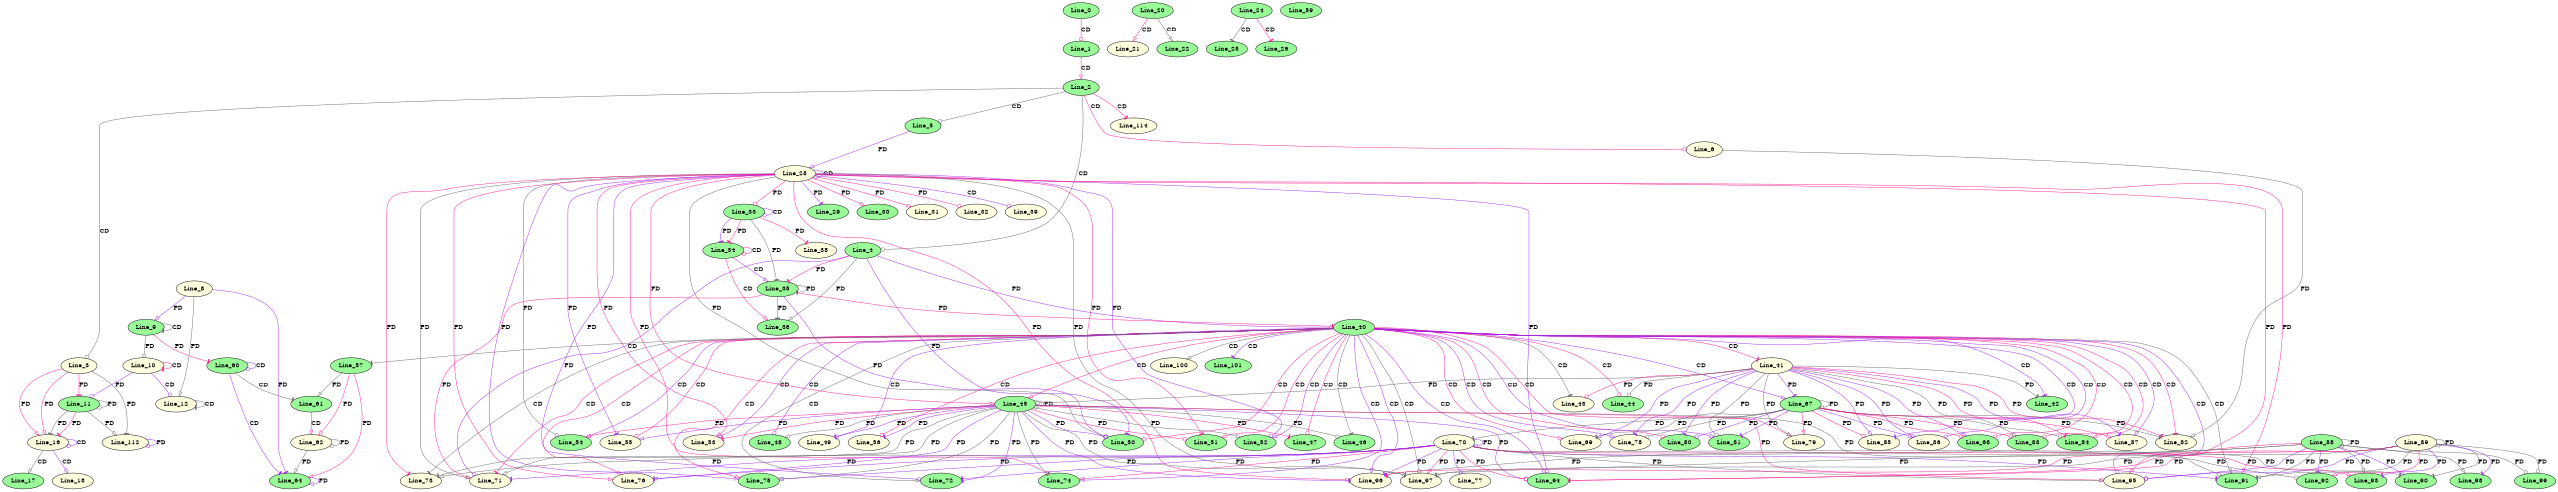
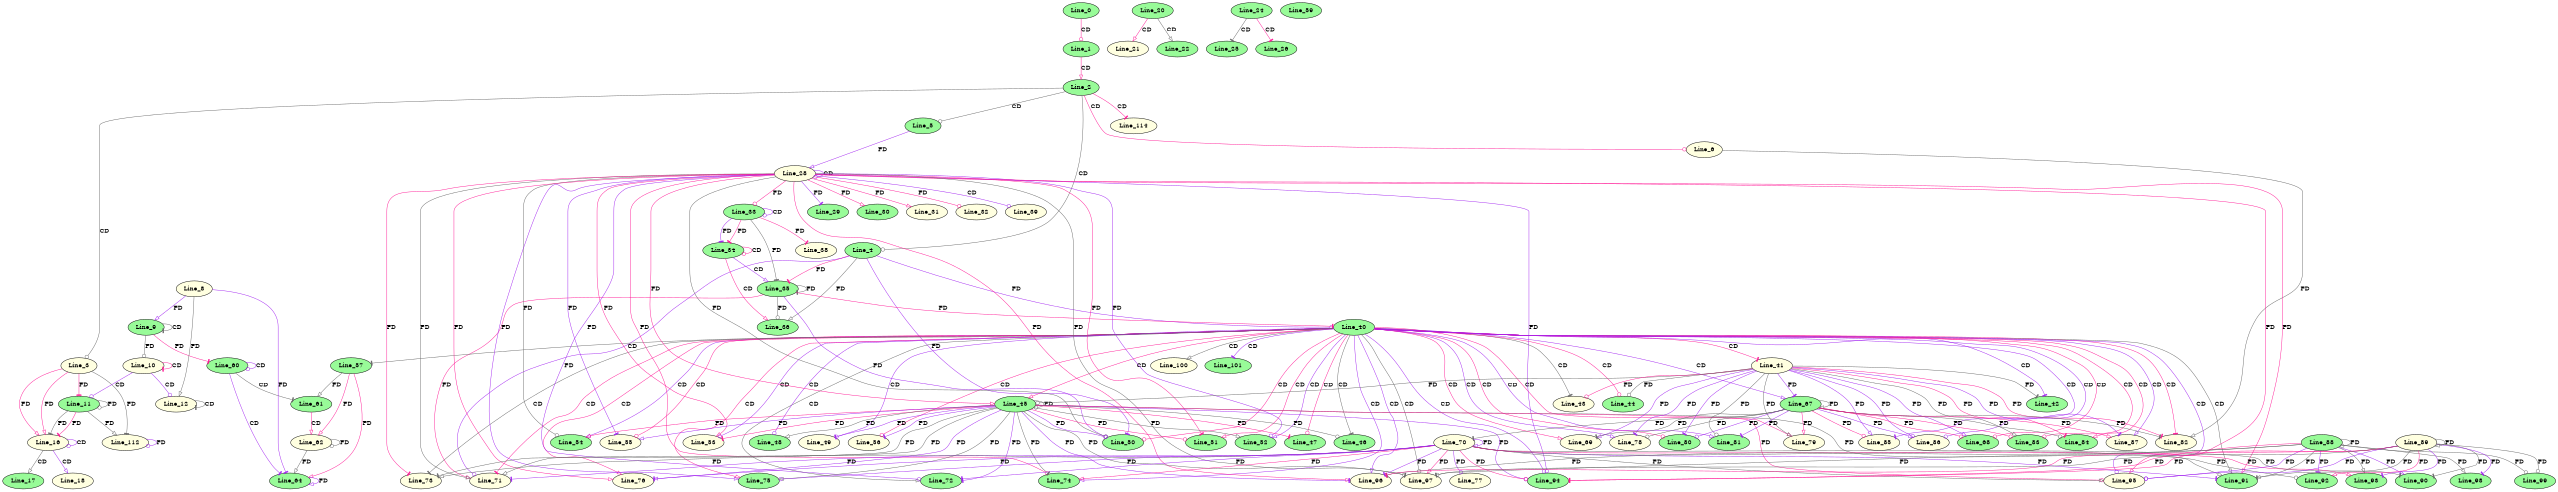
(778, 307) -> (778, 306)
(120, 385) -> (120, 385)
